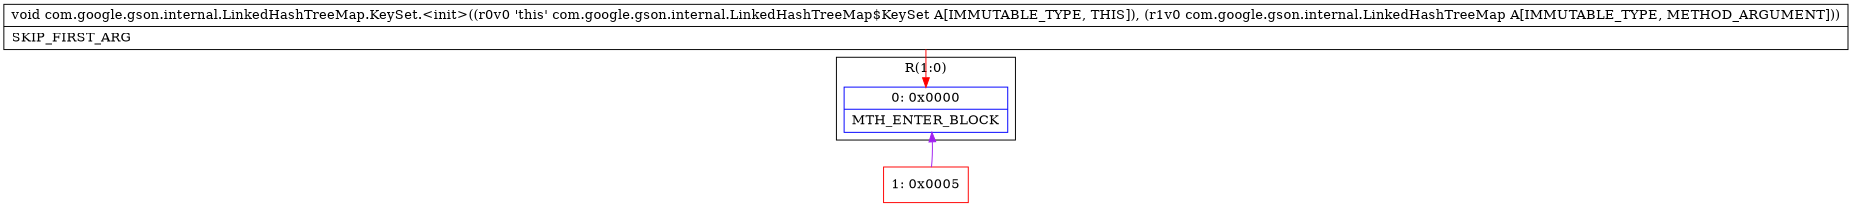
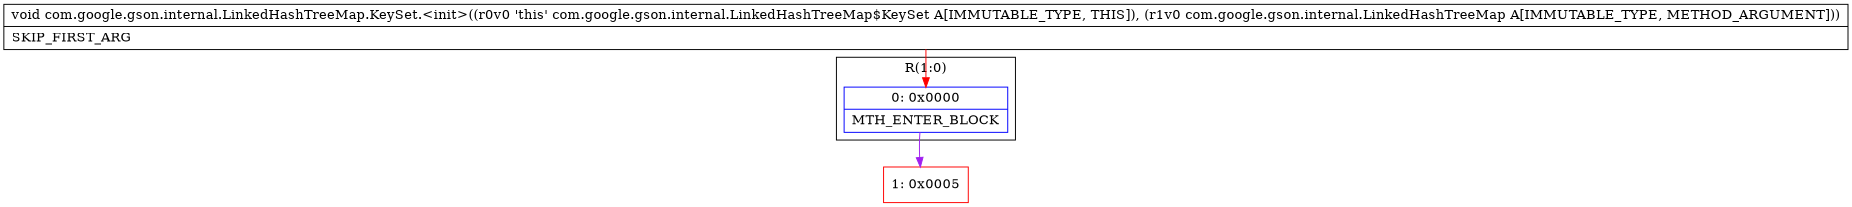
(932, 155) -> (919, 146)
